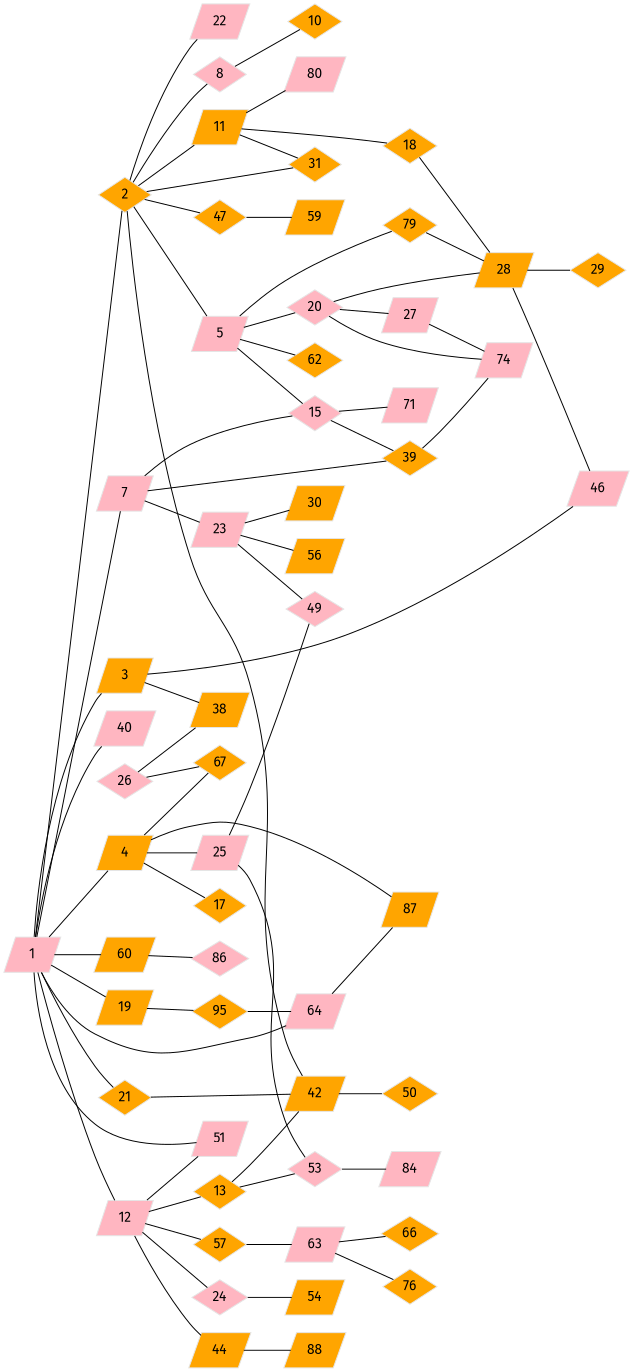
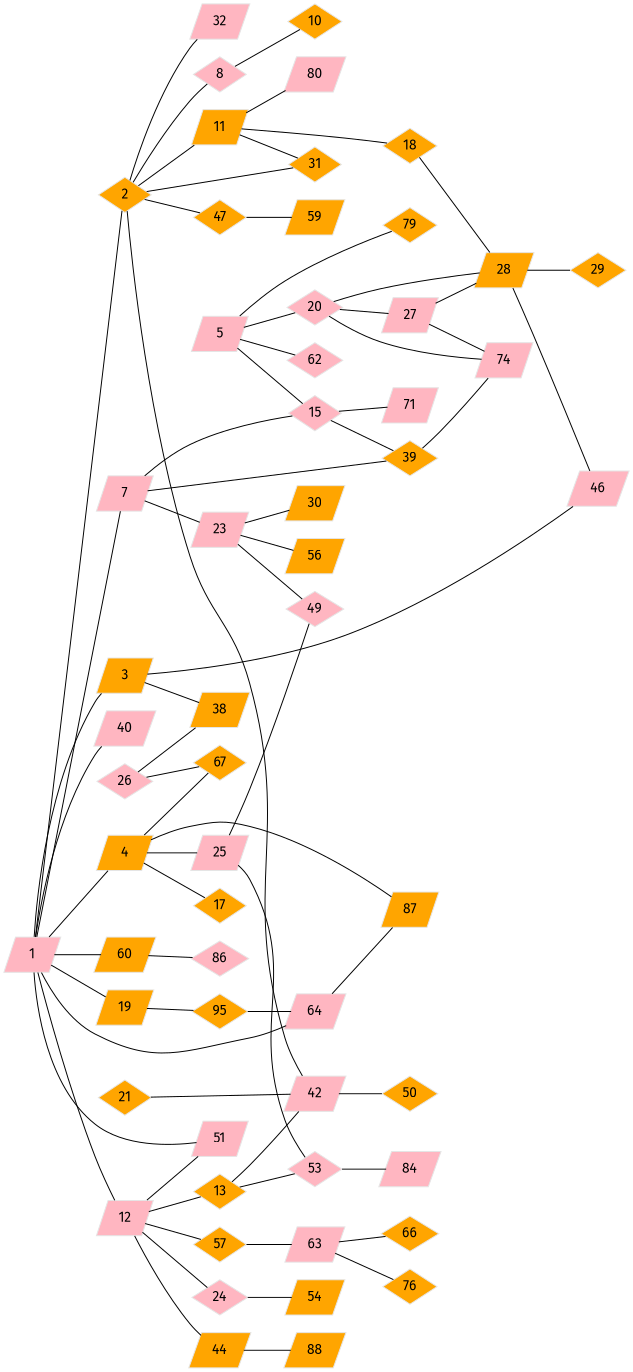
(220, 22) -> (220, 22)
(455, 247) -> (456, 293)
(170, 261) -> none
(315, 360) -> (315, 360)
(73, 1033) -> none
(315, 1094) -> (315, 1094)
